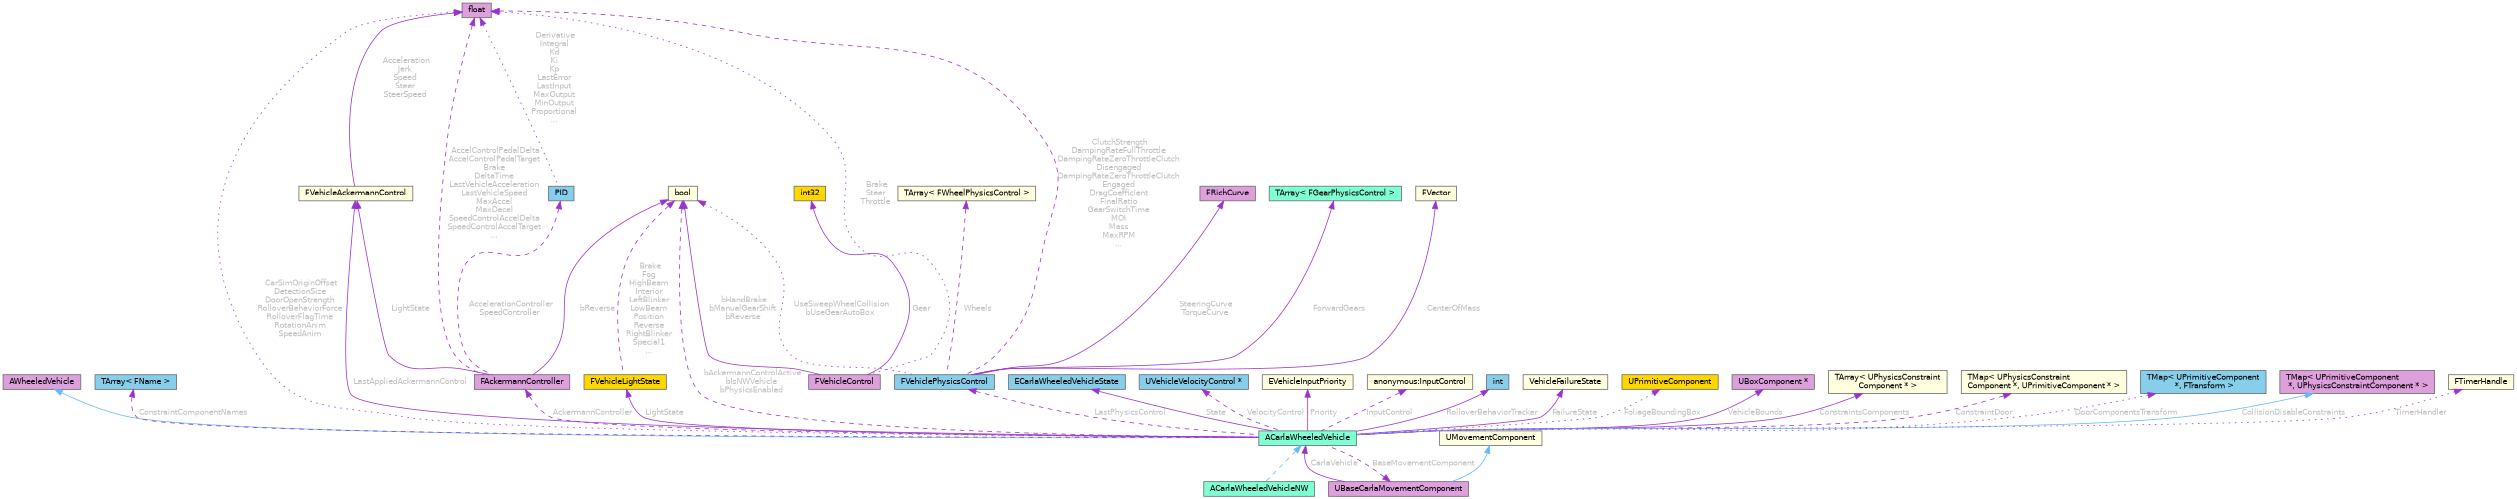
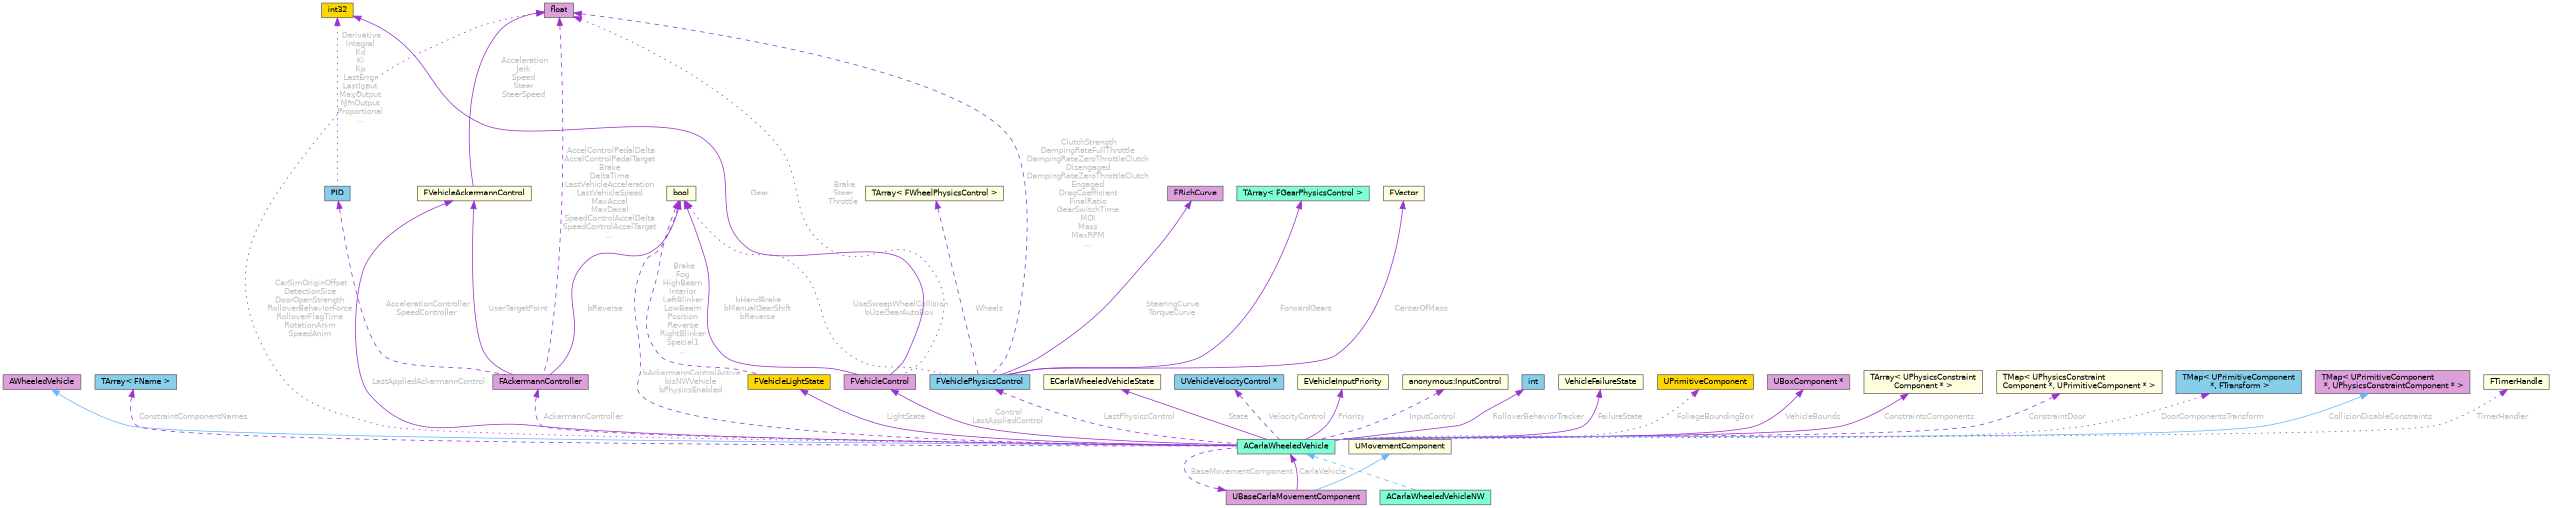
(522, 105) -> (337, 106)
(409, 309) -> (517, 309)
(1067, 382) -> (1102, 382)
none -> (1064, 437)
